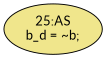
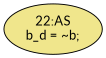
(53, 29) -> (53, 29)
